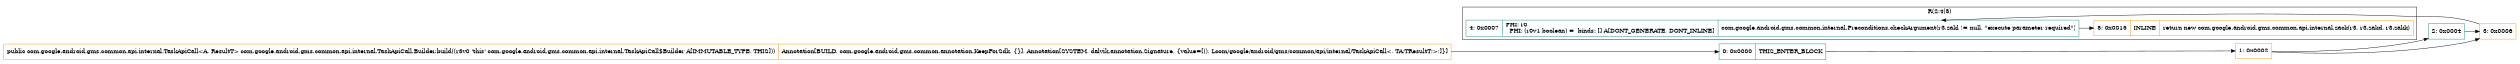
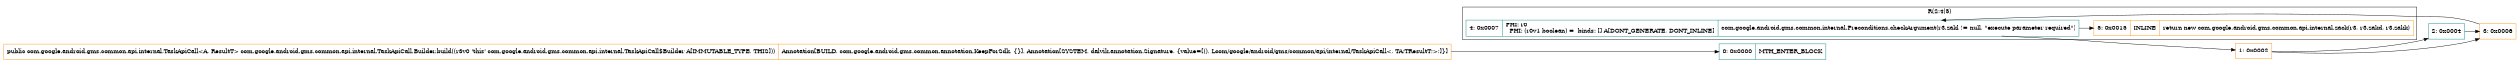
(2029, 51) -> (2116, 43)
(1791, 52) -> (1791, 52)
